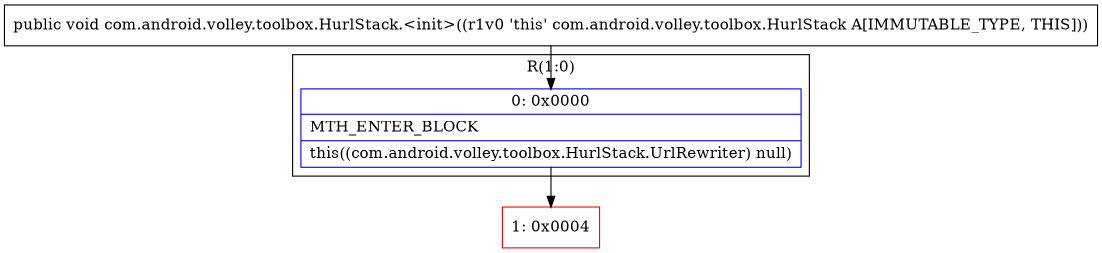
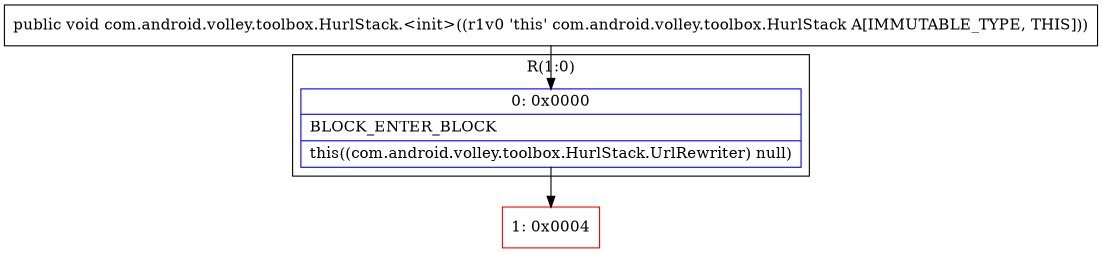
(395, 127) -> (404, 127)
